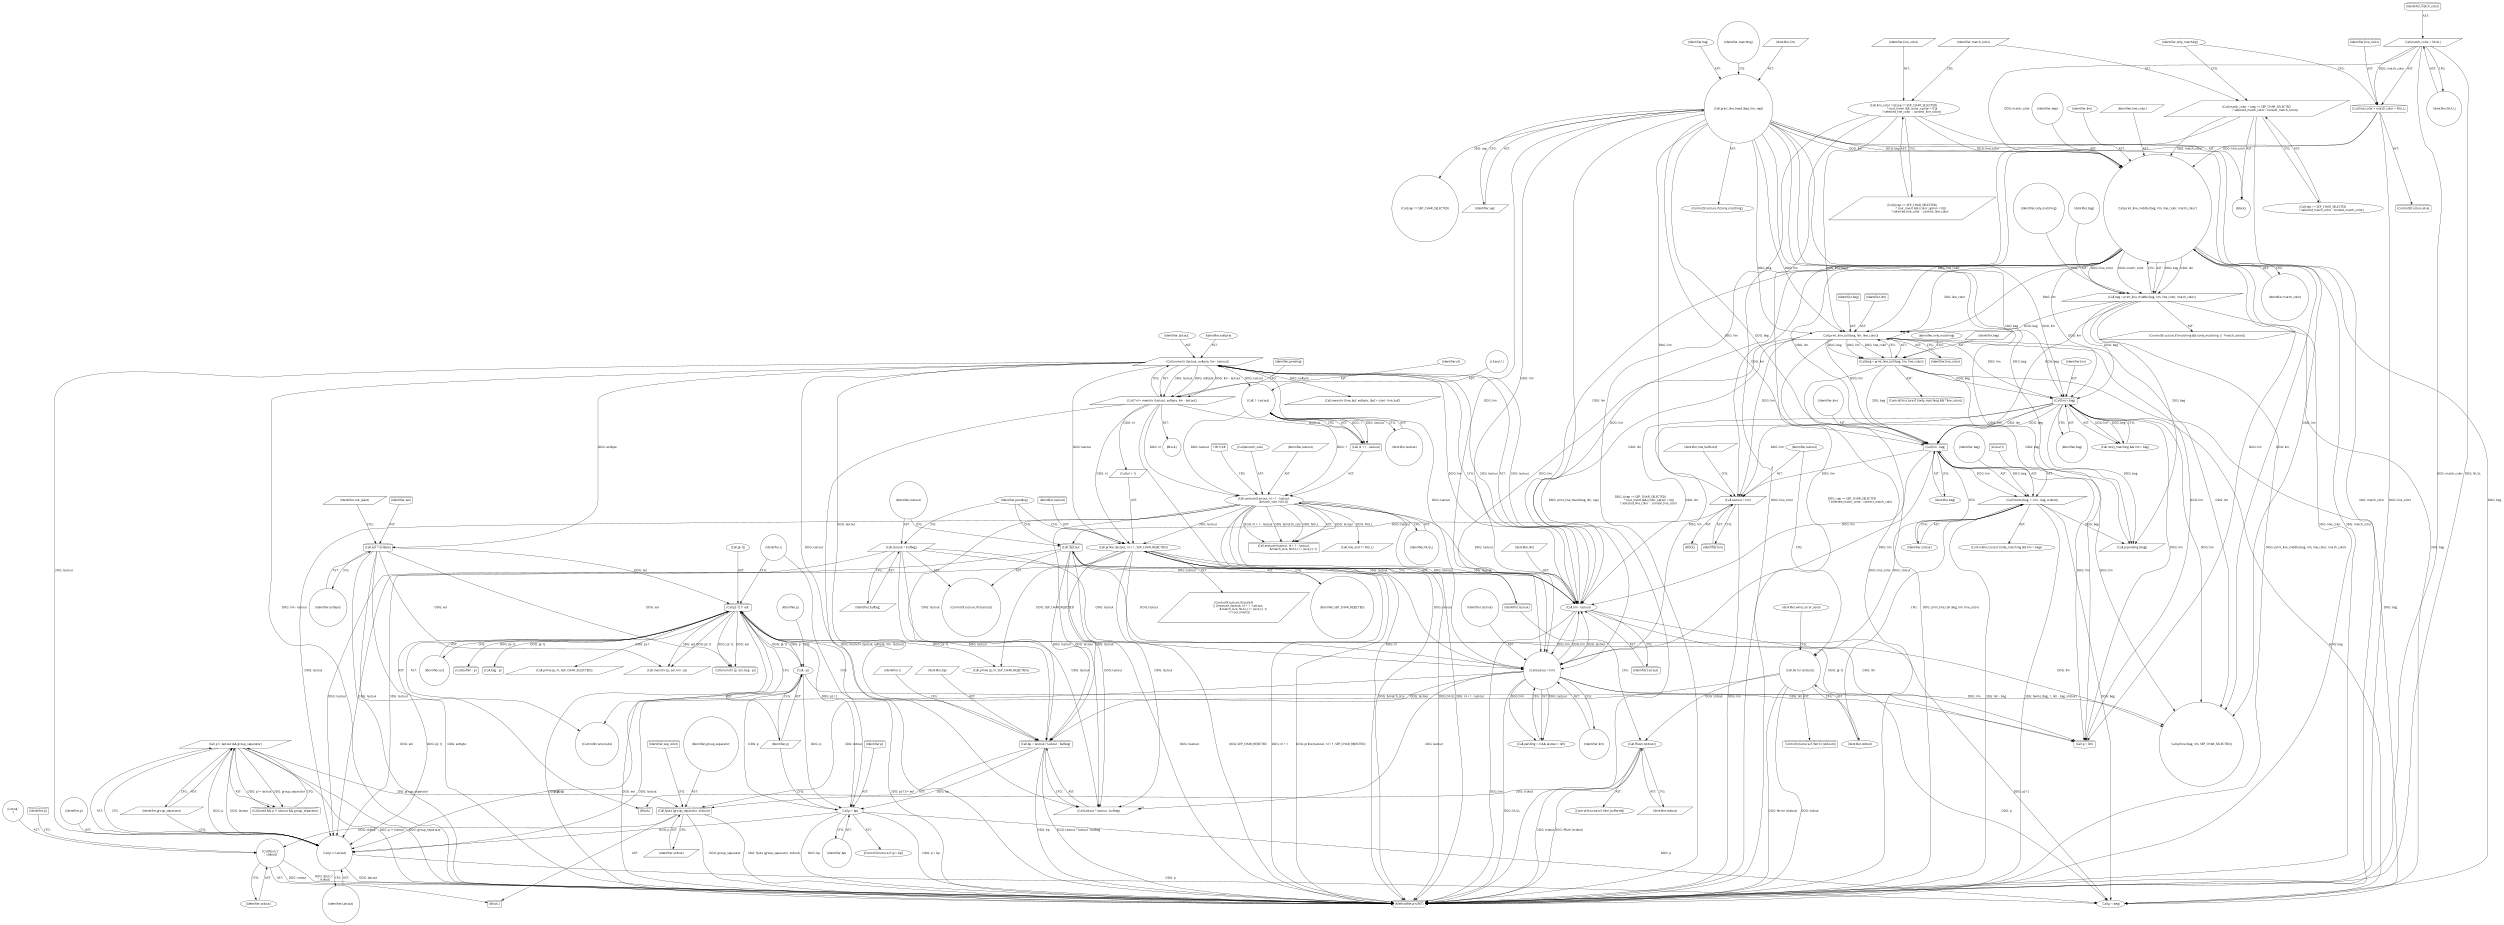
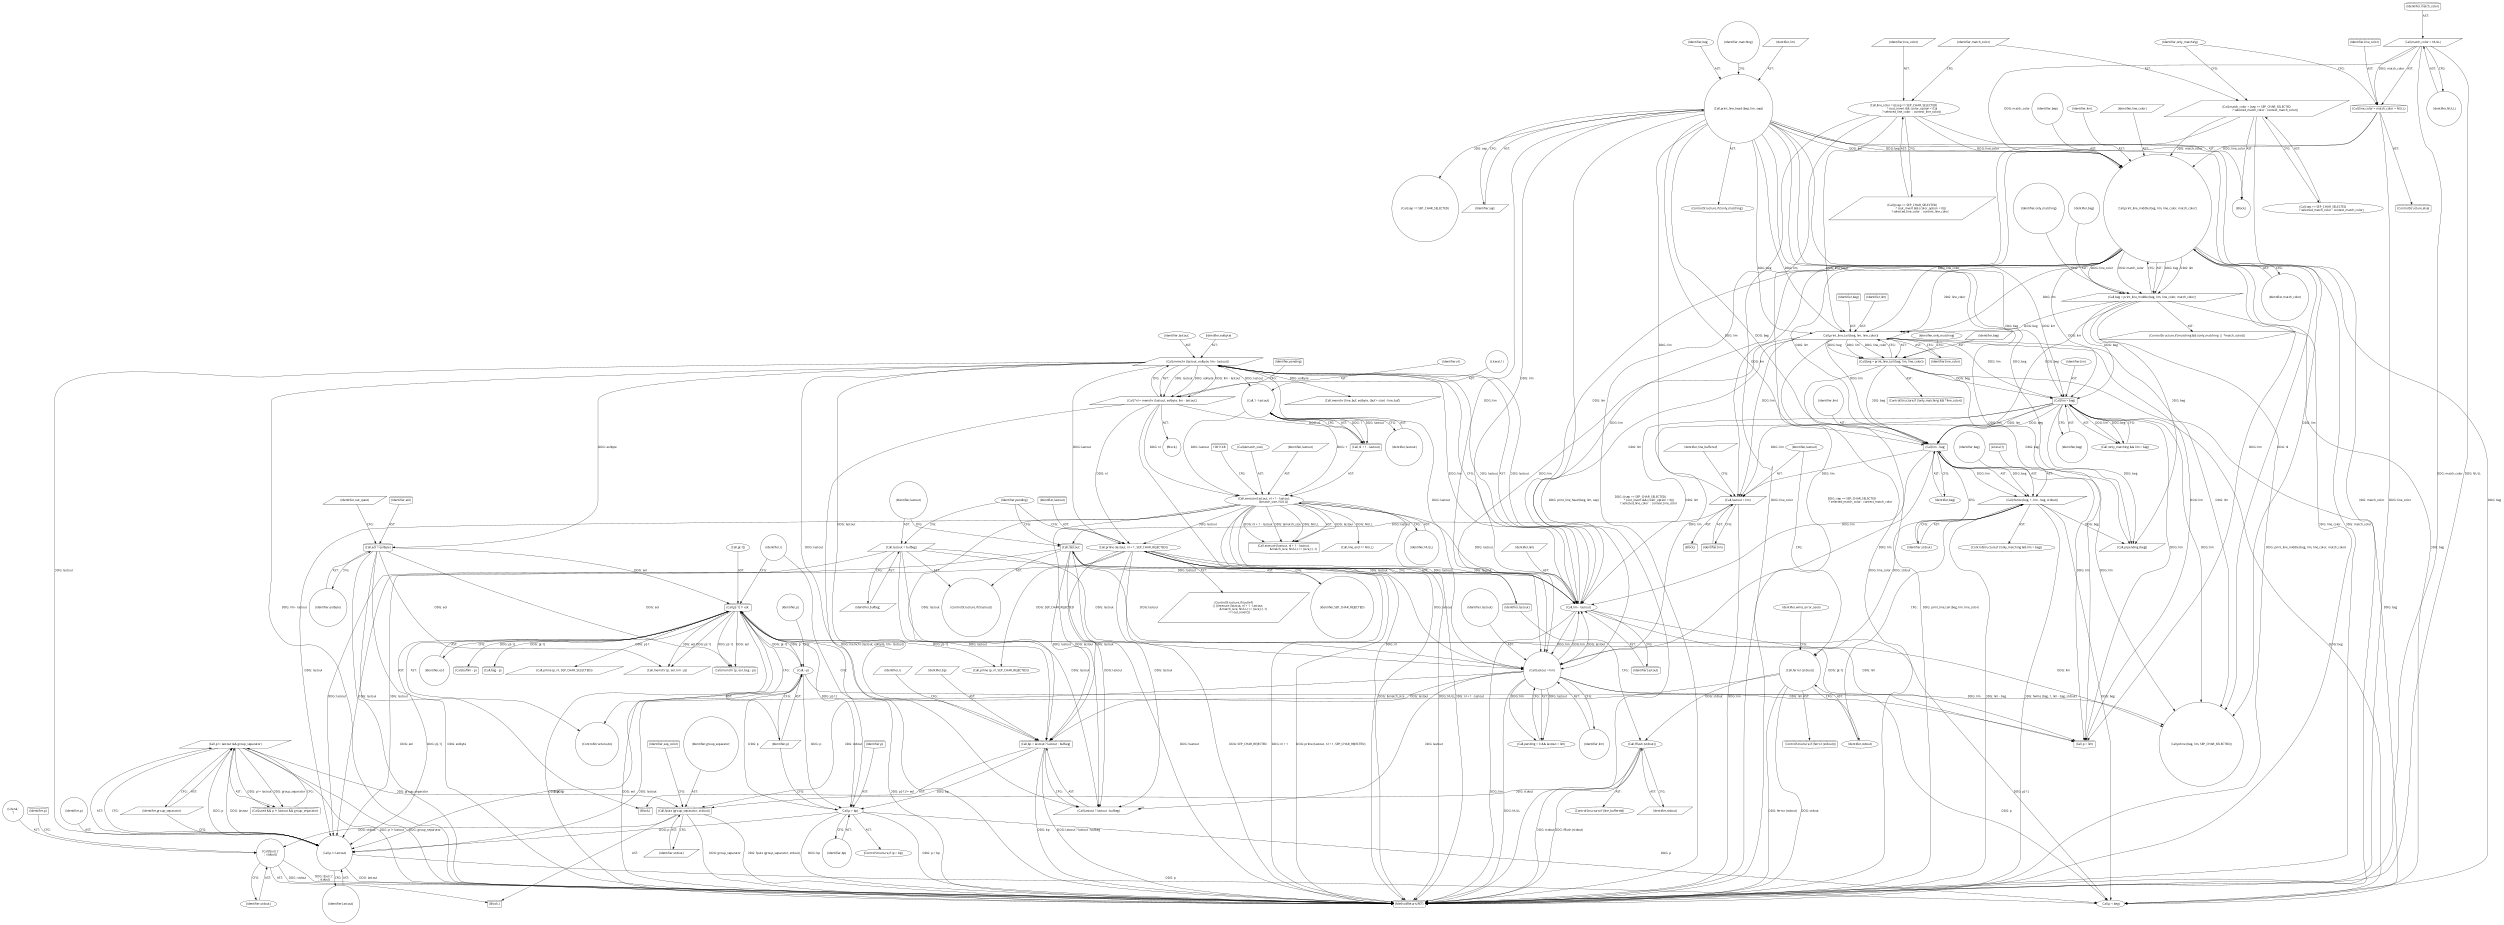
(2283, 447) -> (2283, 447)
(1128, 474) -> none
